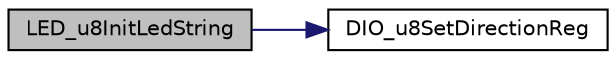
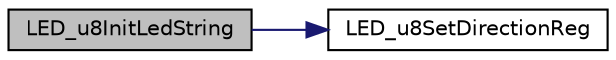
(468, 30) -> (468, 30)
